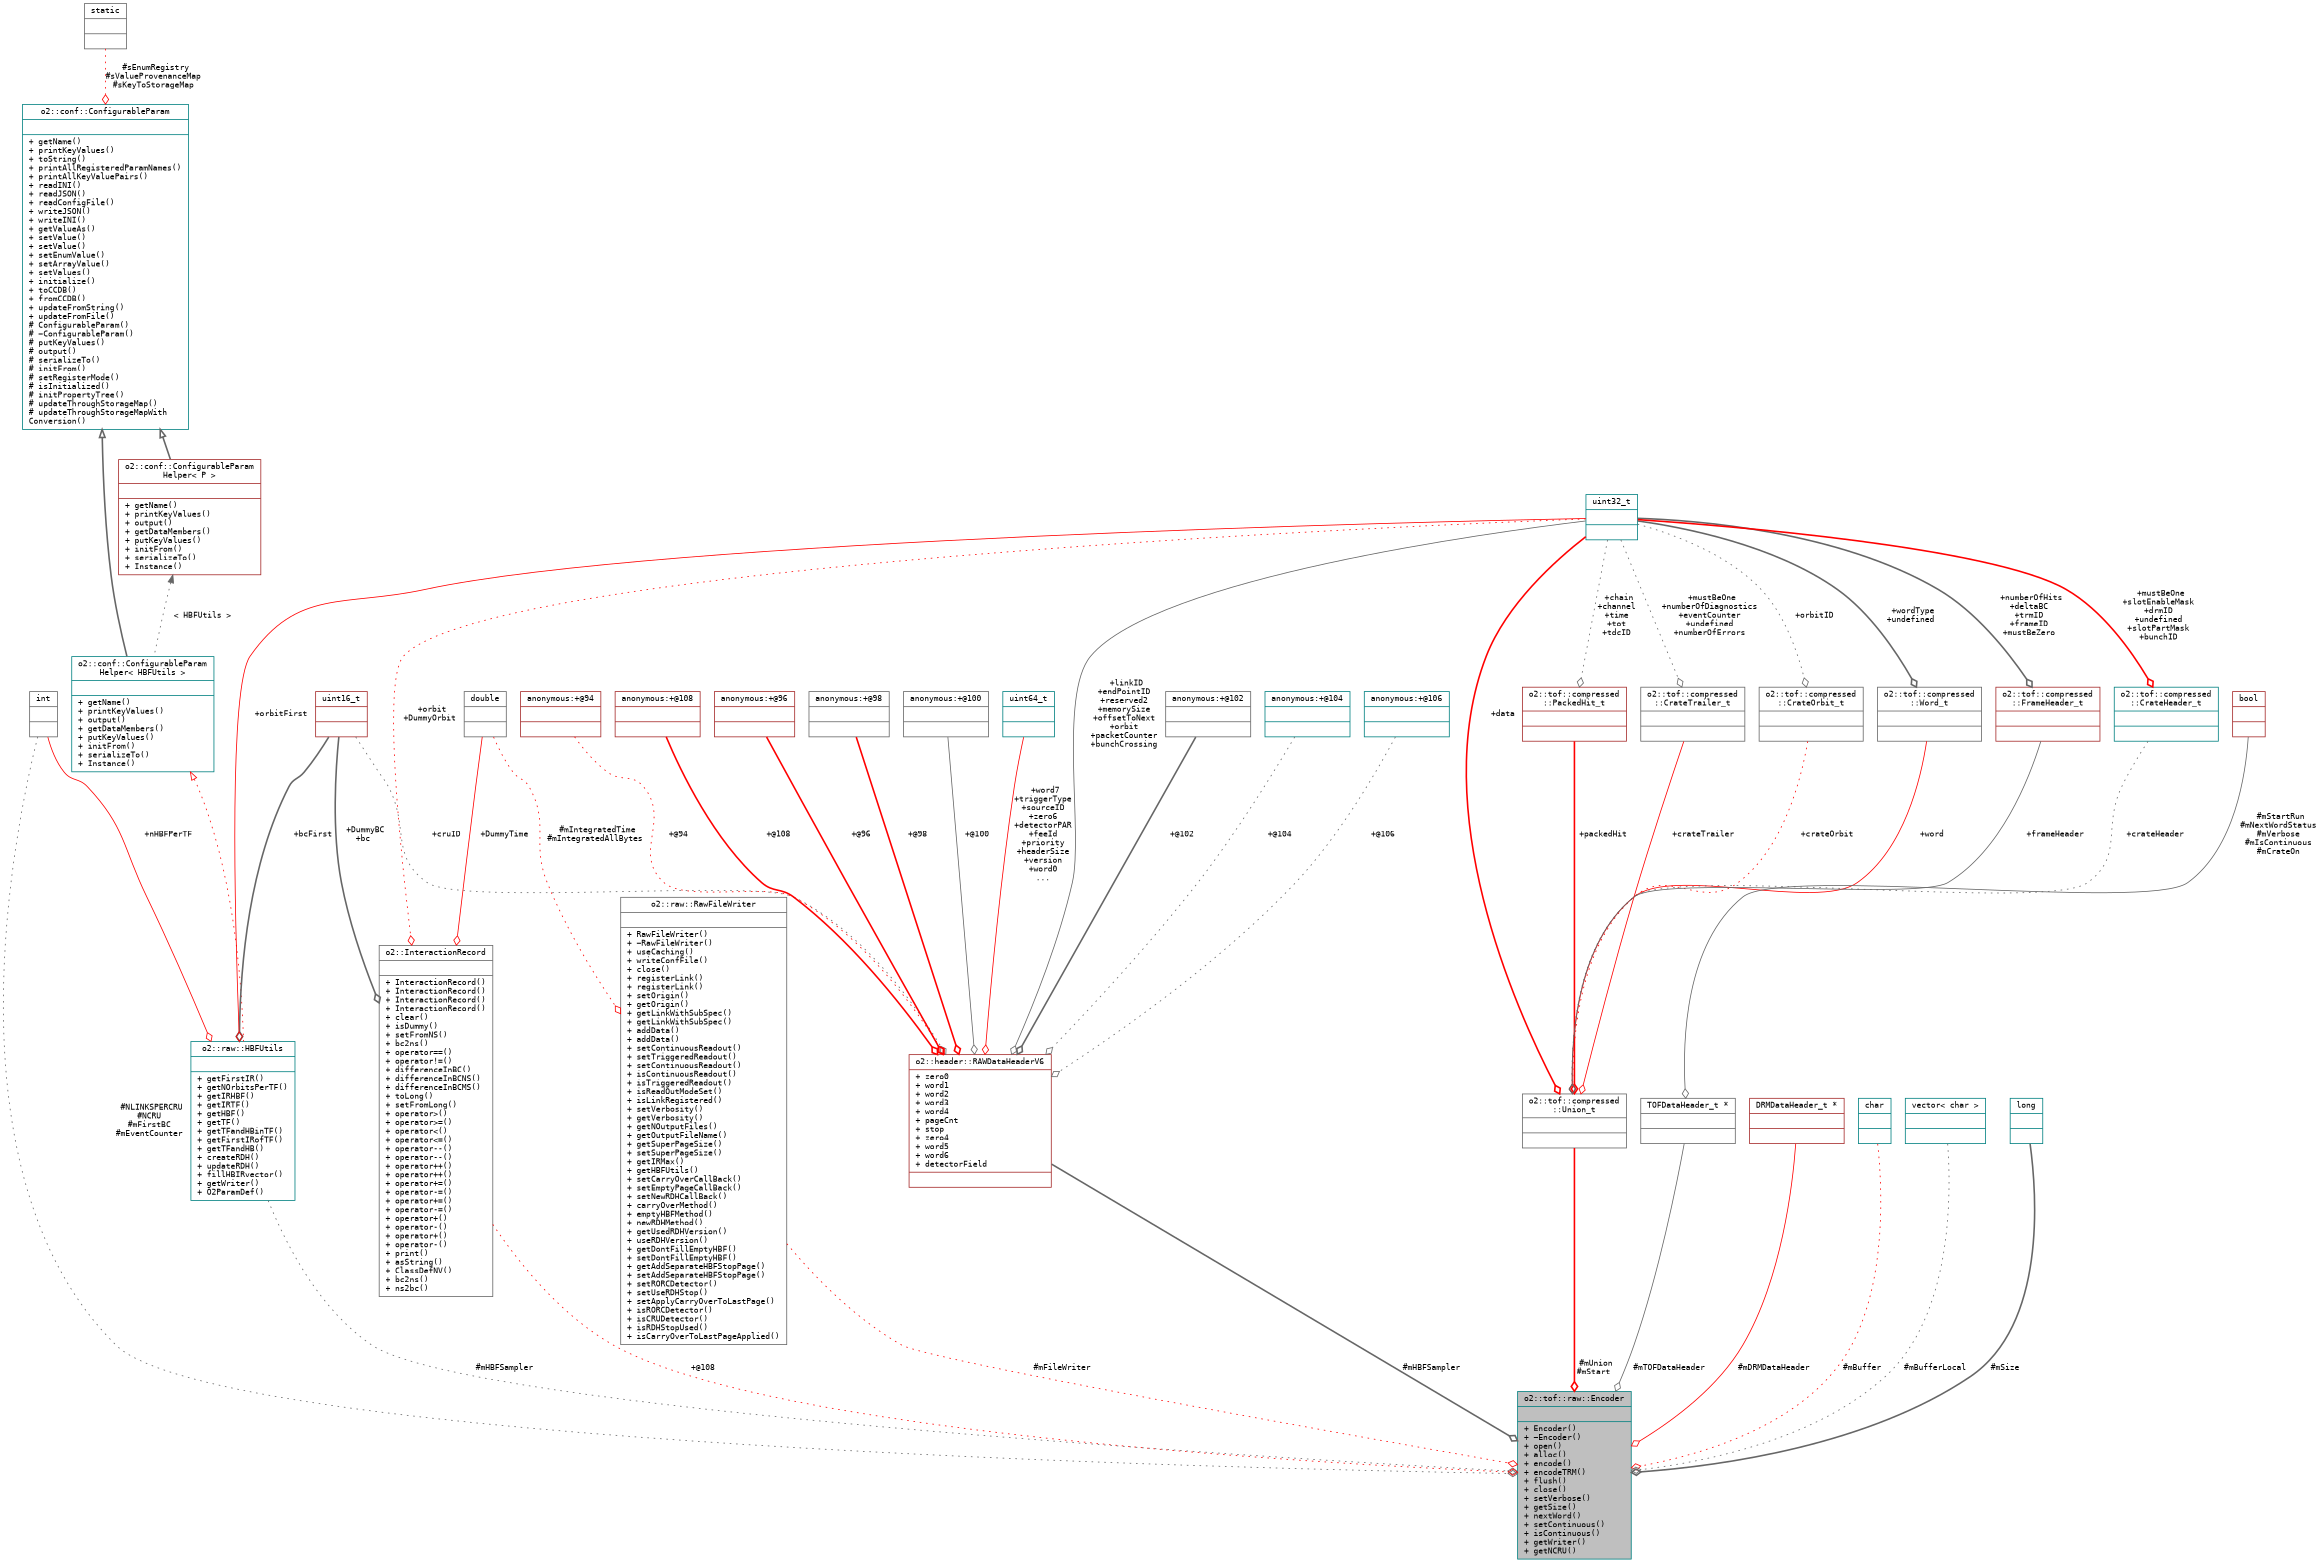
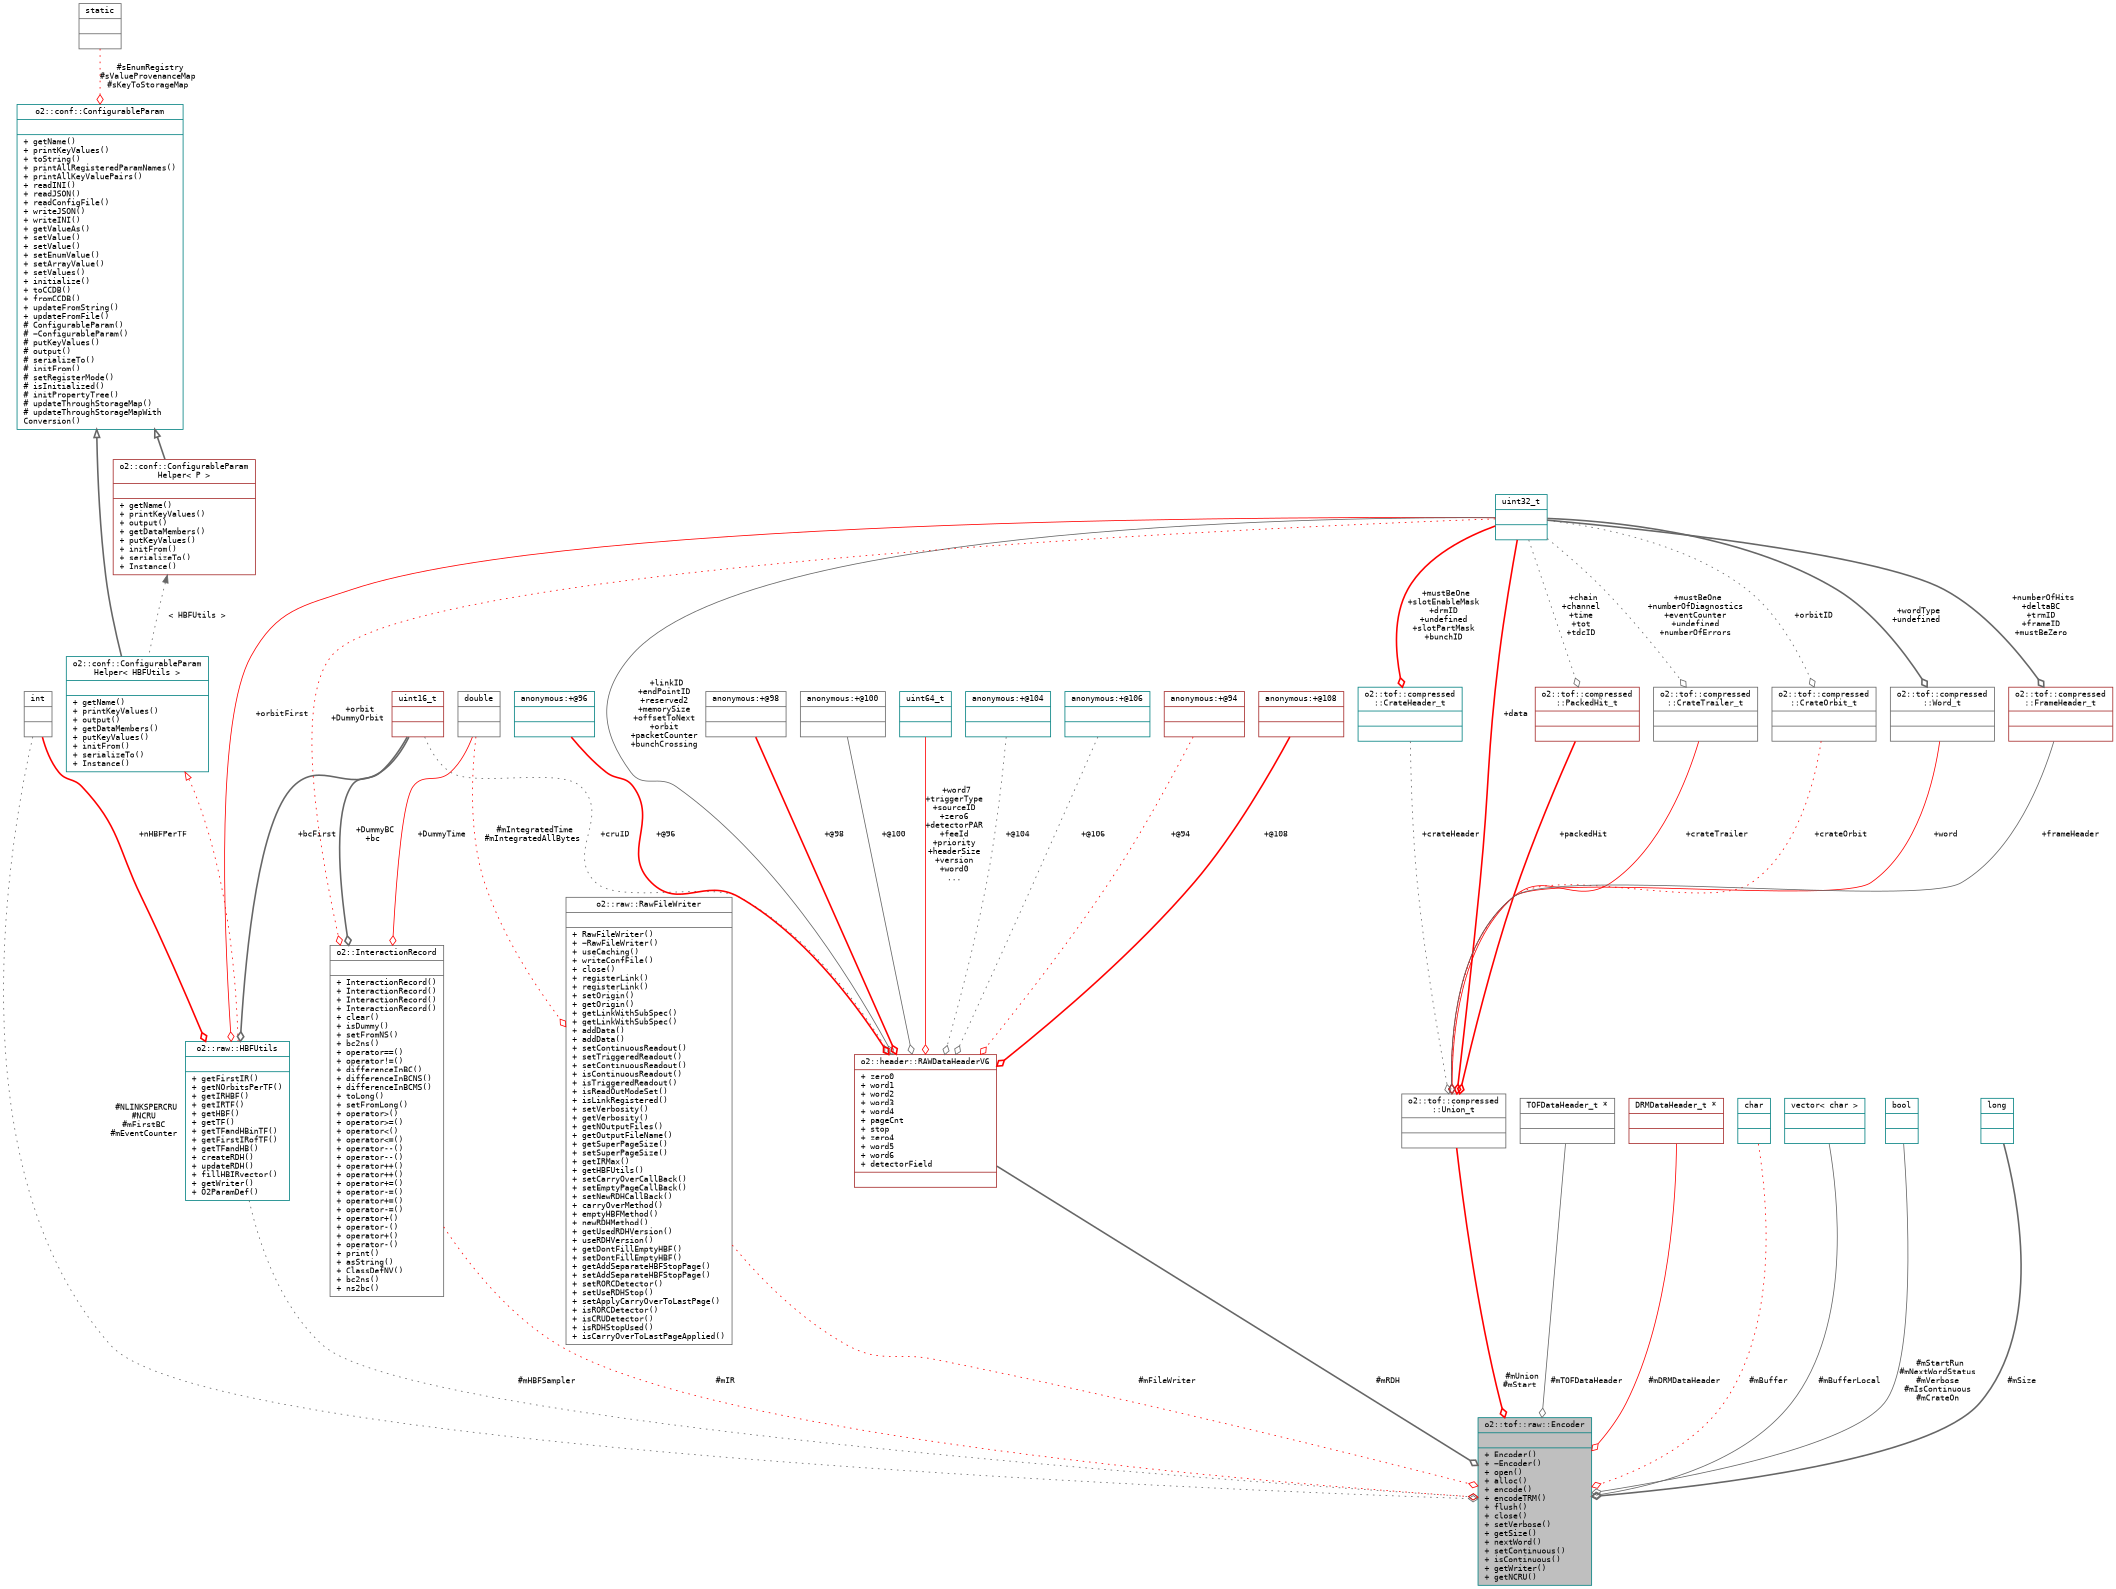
(755, 714) -> (554, 714)
(1208, 714) -> none
(2249, 714) -> (1902, 1121)
(138, 877) -> (132, 877)
(2086, 892) -> (1870, 1415)
(701, 1368) -> (723, 1381)
(1429, 1368) -> (1386, 1381)
(1879, 1382) -> (1805, 1380)
